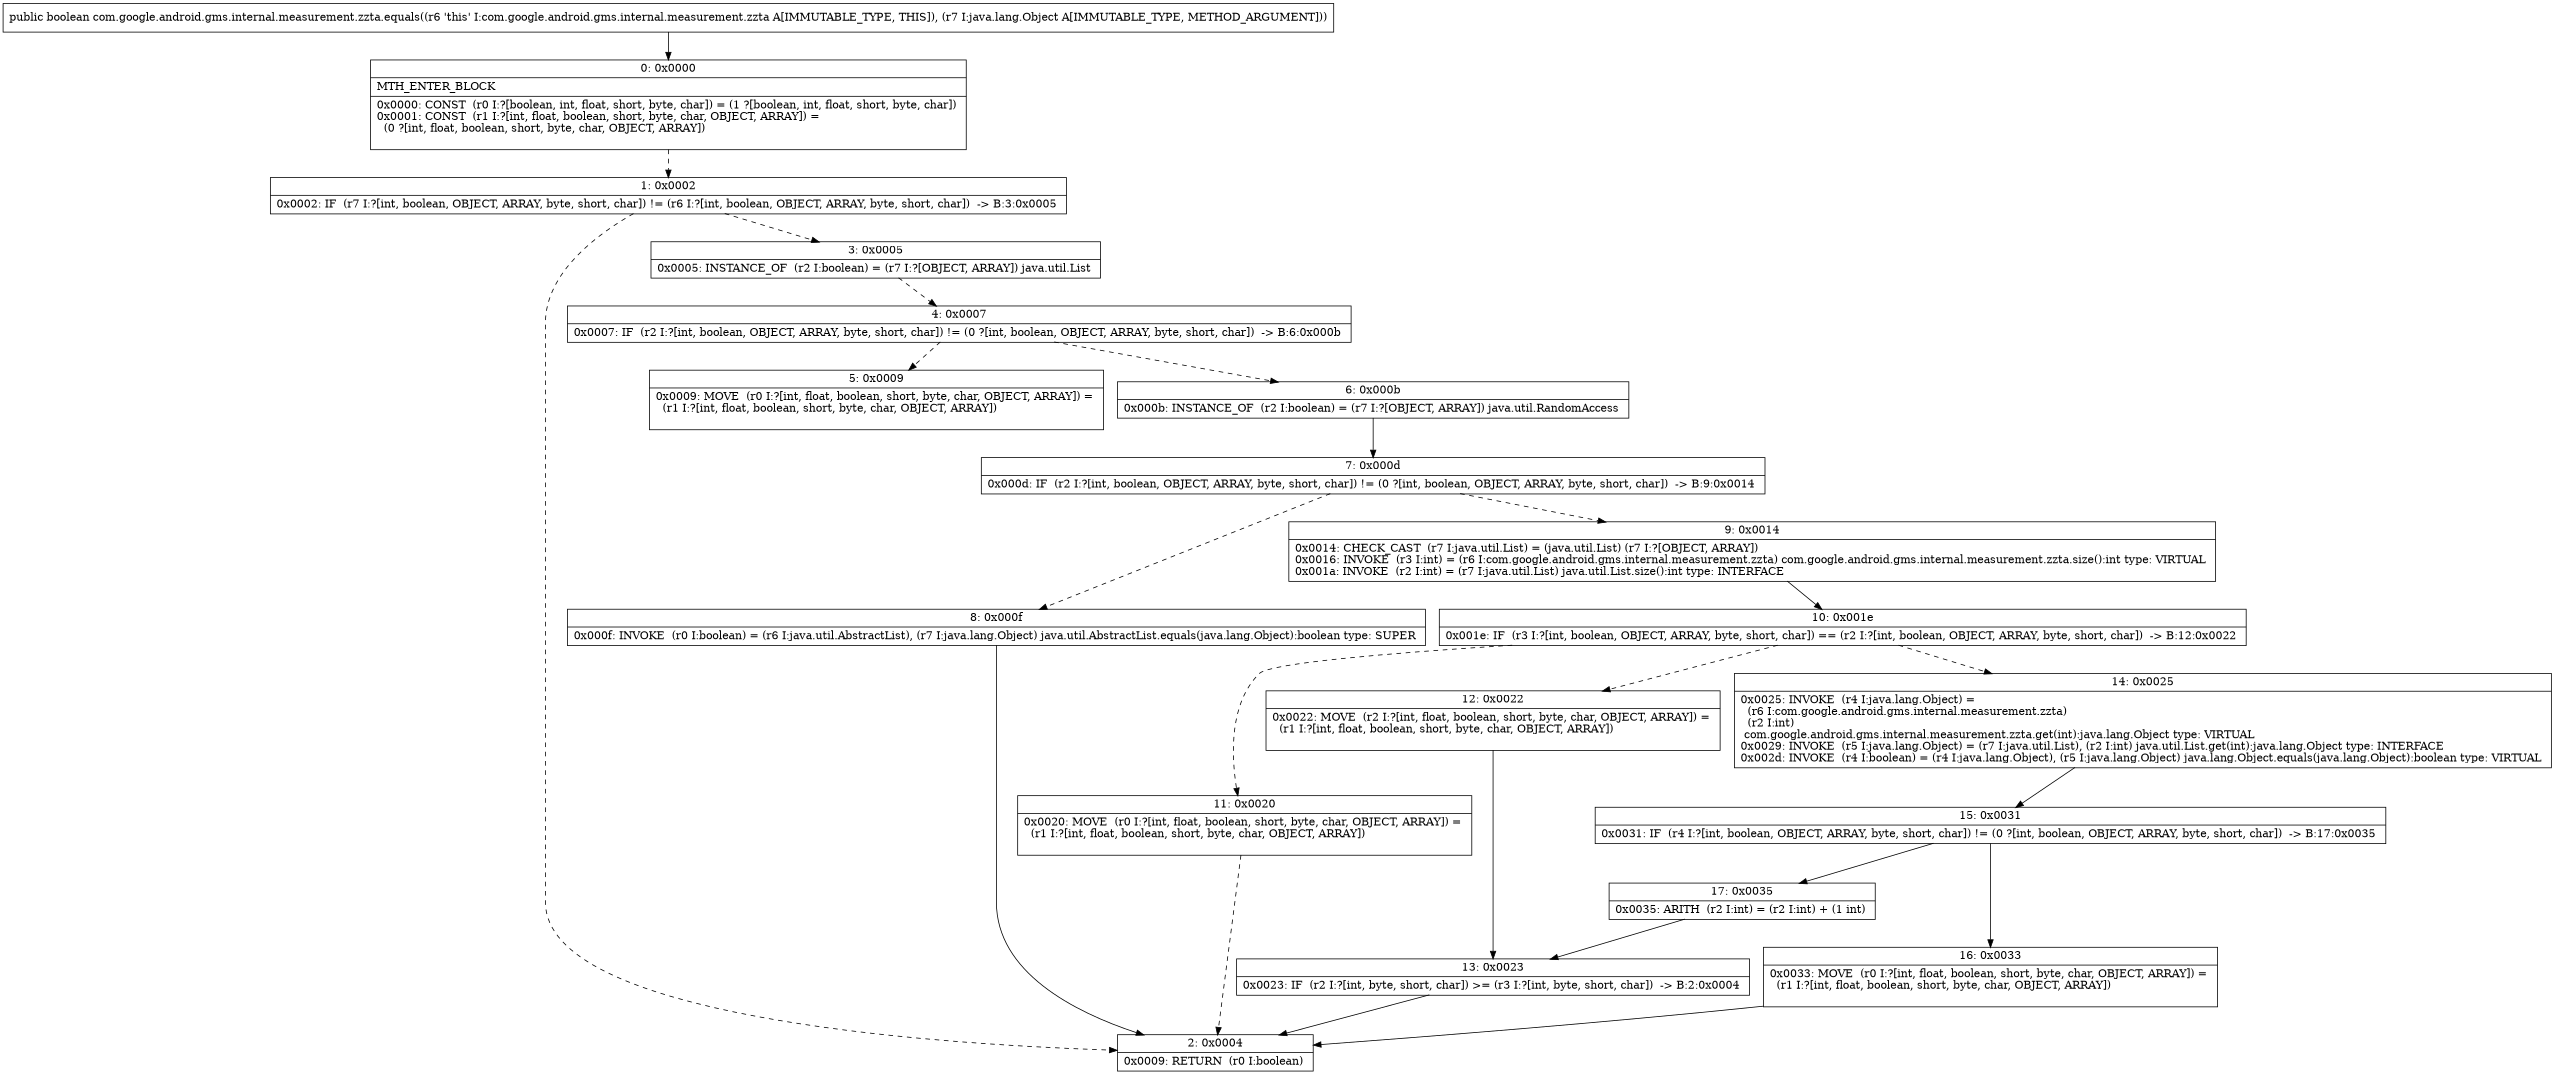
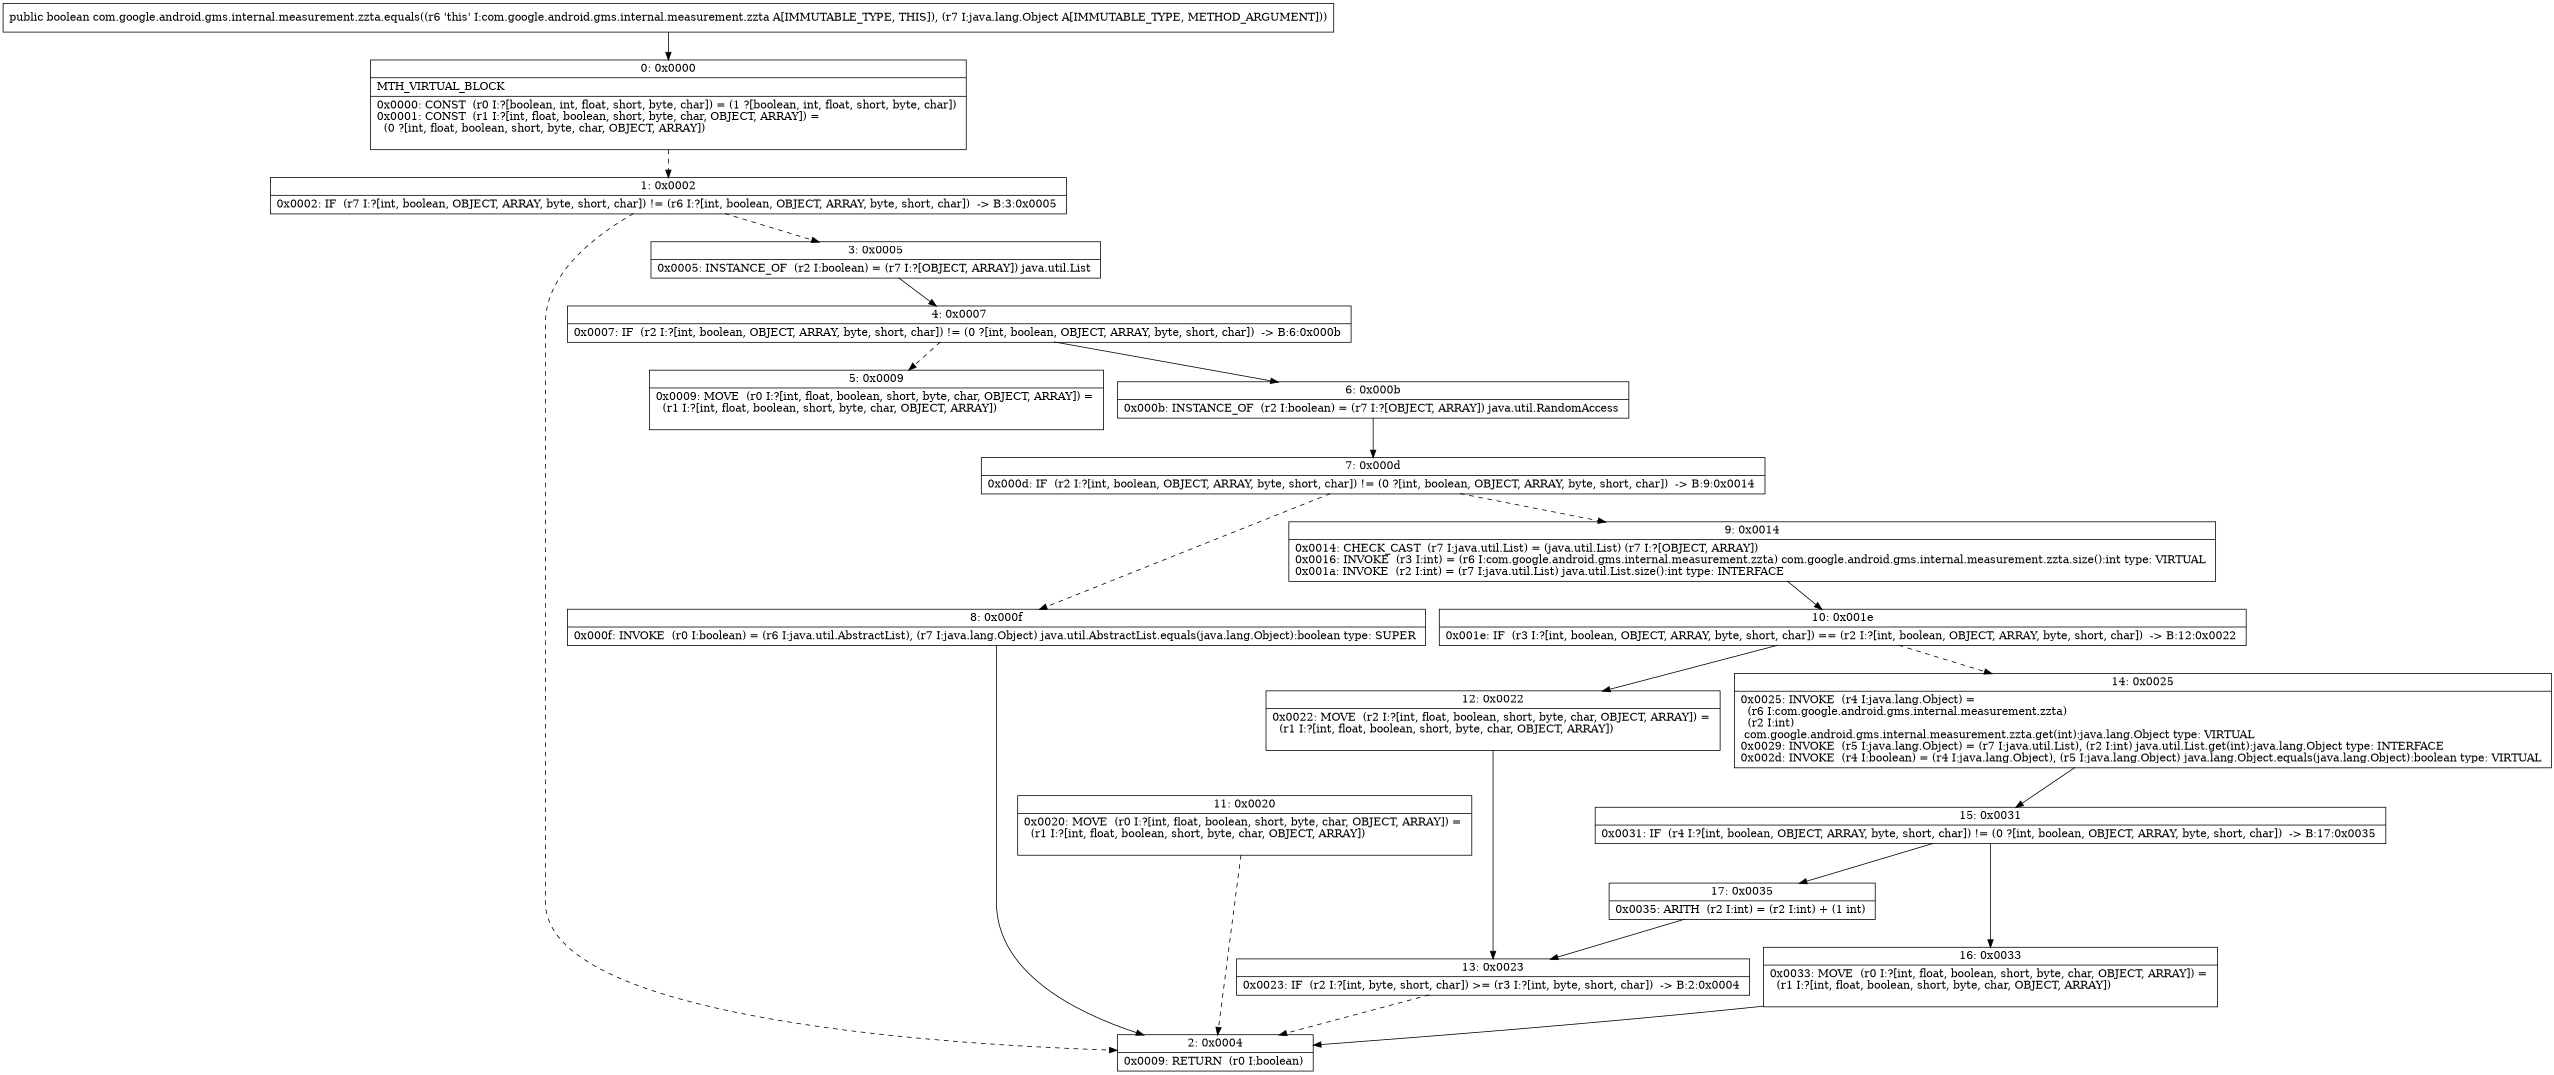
(436, 87) -> (441, 87)
(914, 290) -> (914, 290)
(1162, 361) -> (1162, 361)
(1325, 661) -> none
(1694, 667) -> (1694, 667)
(1358, 1014) -> (1358, 1014)
